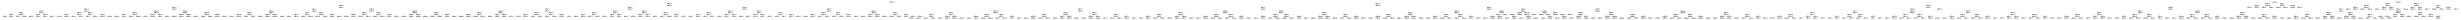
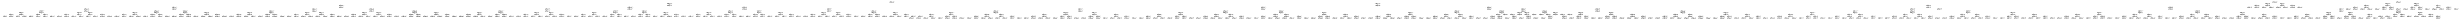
(1557, 18) -> none
